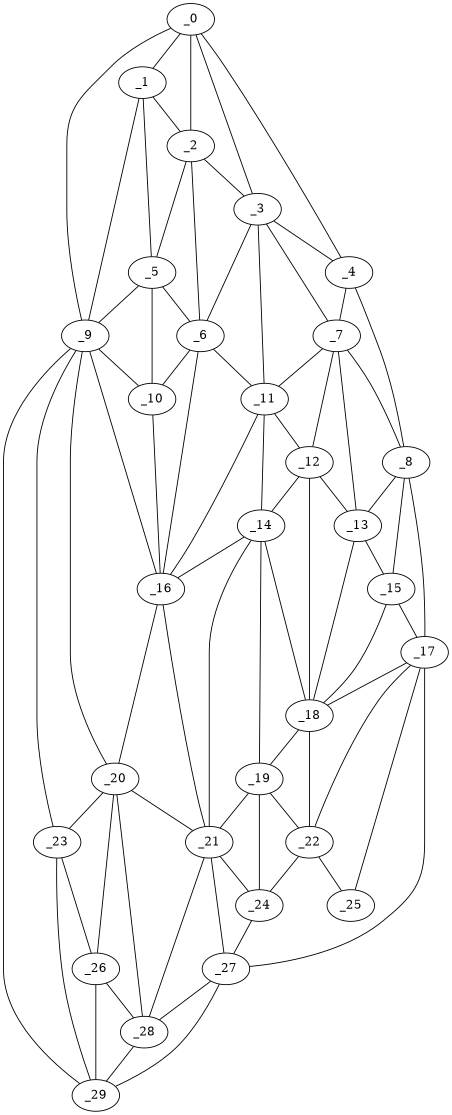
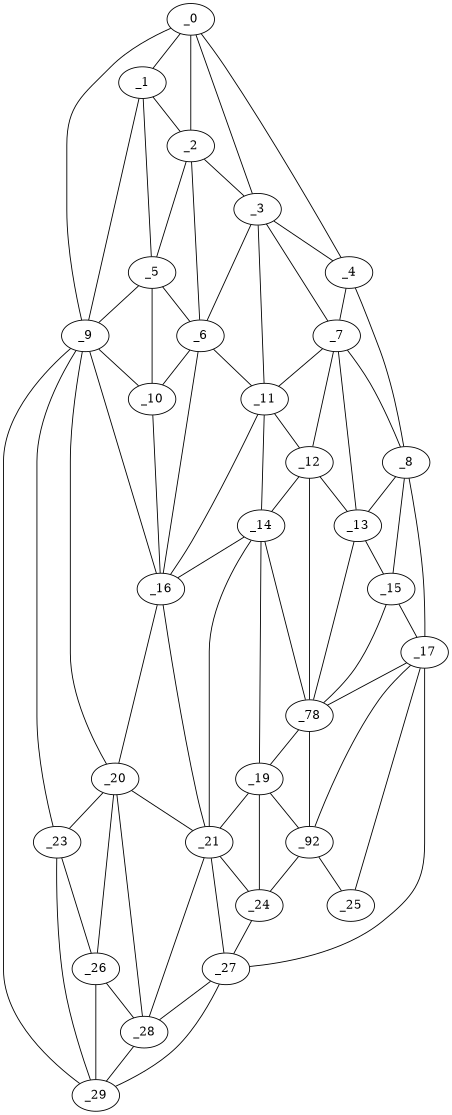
(309, 716) -> (309, 716)
(309, 842) -> (309, 842)
